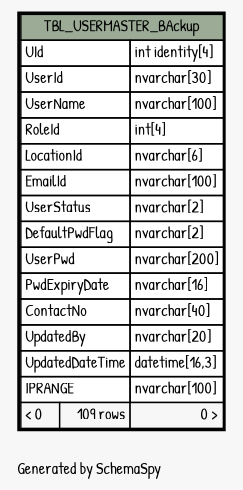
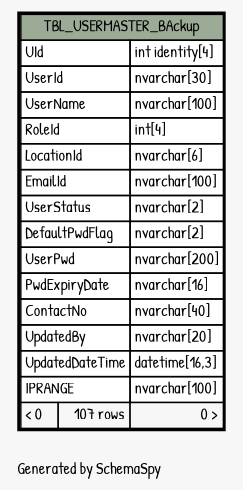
(101, 415) -> (100, 415)
